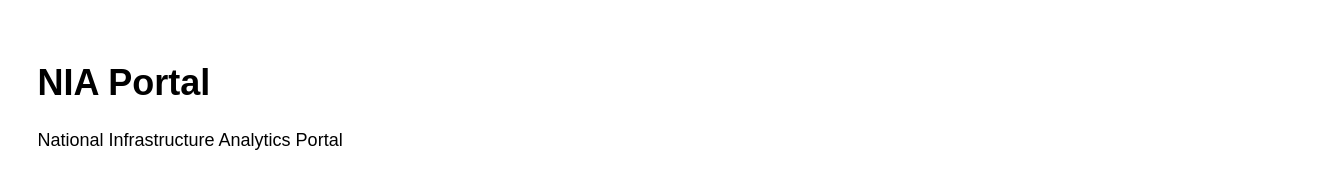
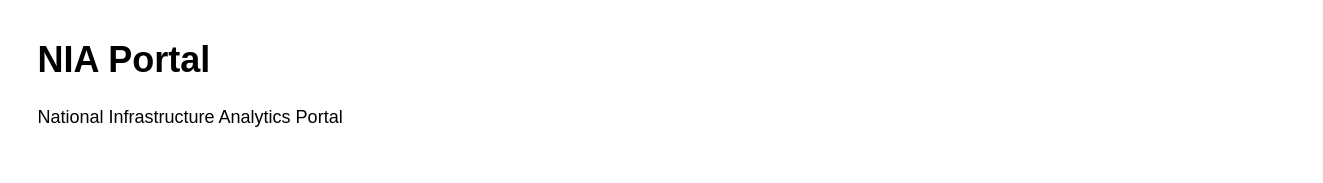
(661, 113) -> (661, 91)
